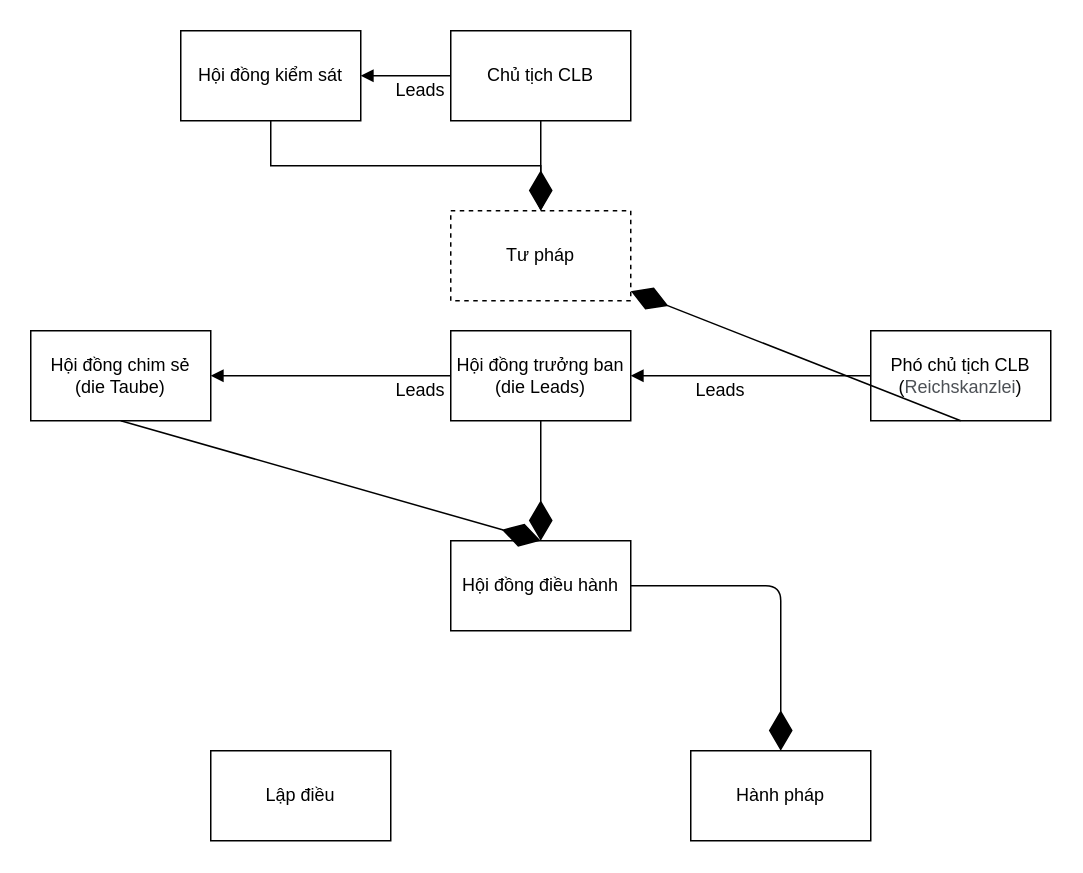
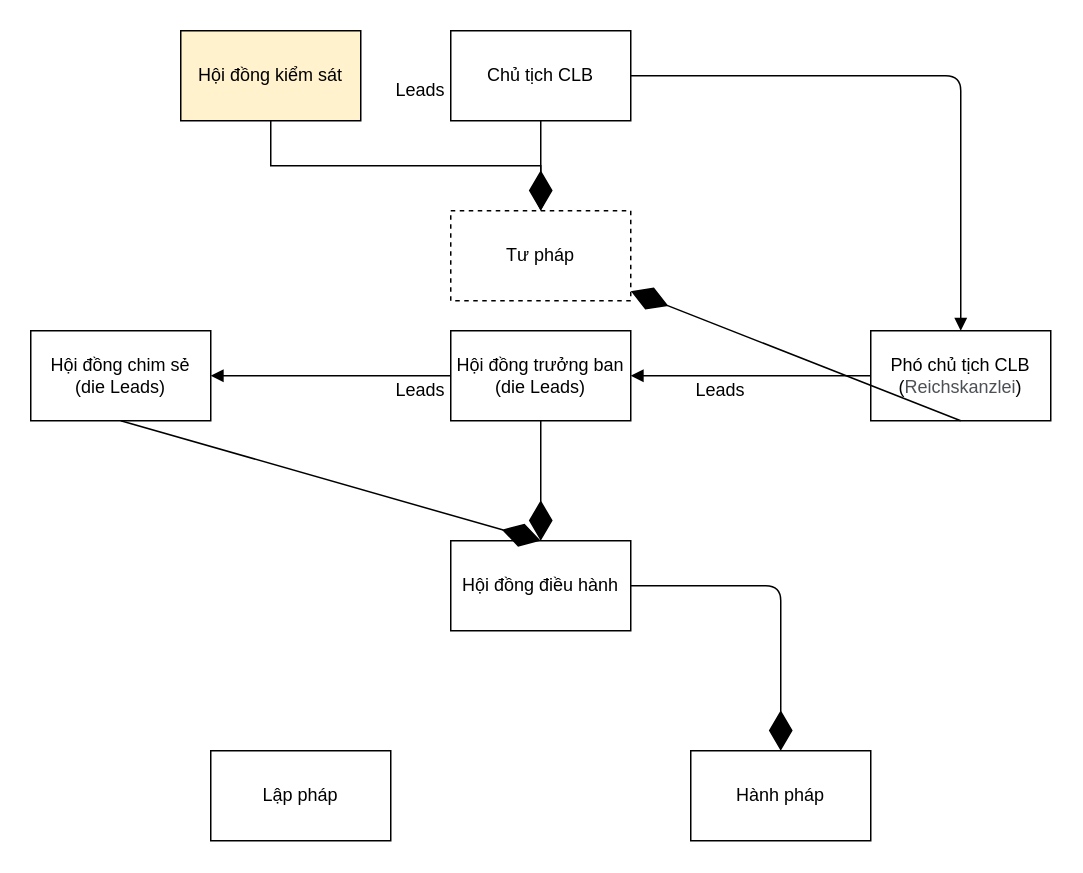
(271, 76) -> (271, 76)
(412, 76) -> (912, 76)
(121, 376) -> (121, 376)
(301, 796) -> (301, 796)
